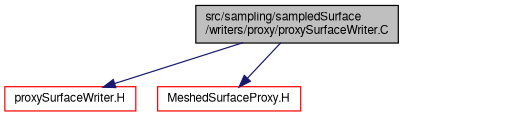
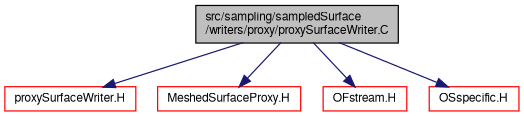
none -> (365, 99)
none -> (474, 99)
